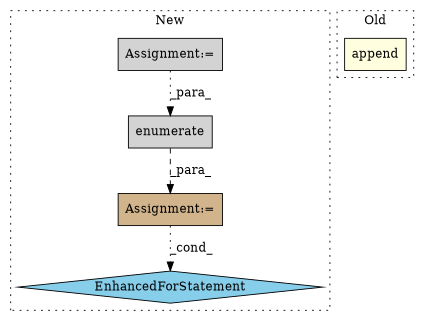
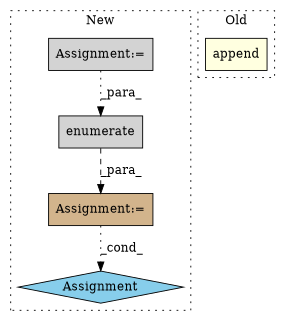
(170, 287) -> (101, 287)
